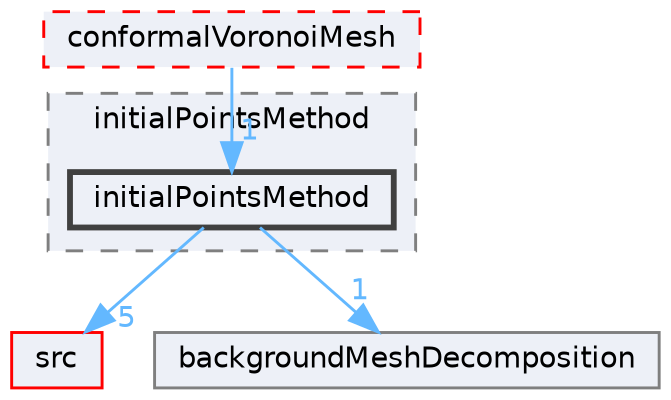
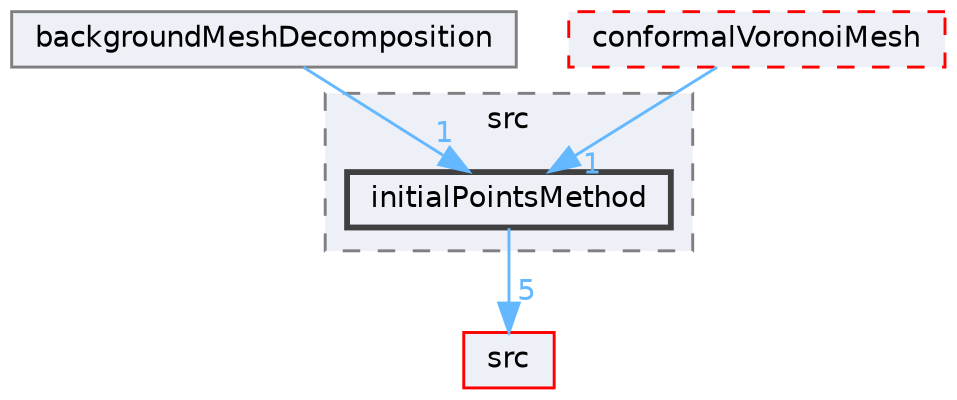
(232, 121) -> (509, 121)
(308, 270) -> (373, 111)
